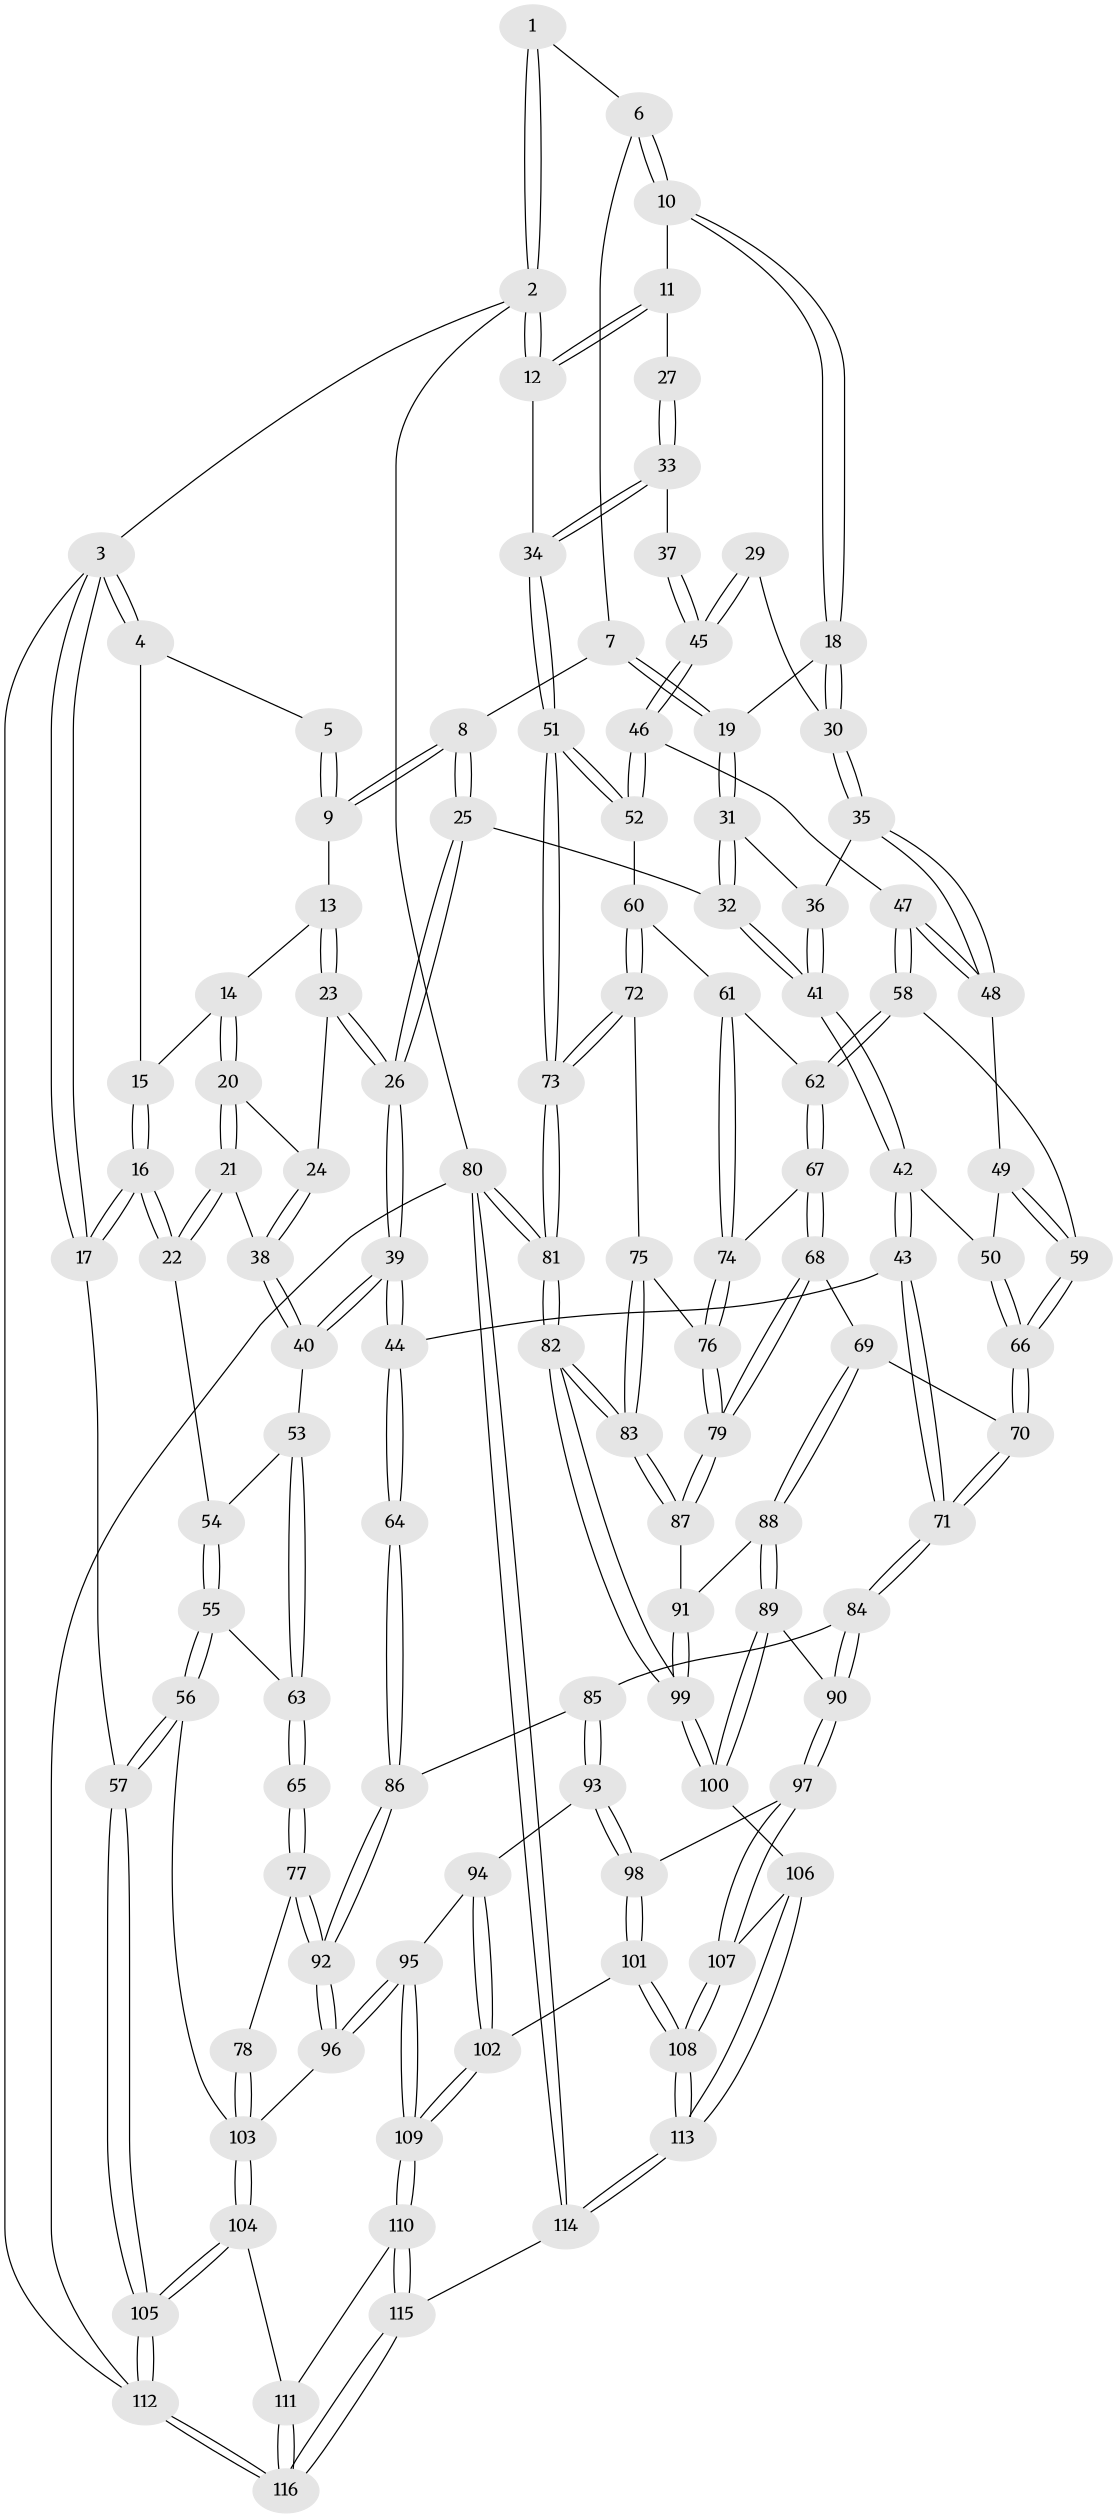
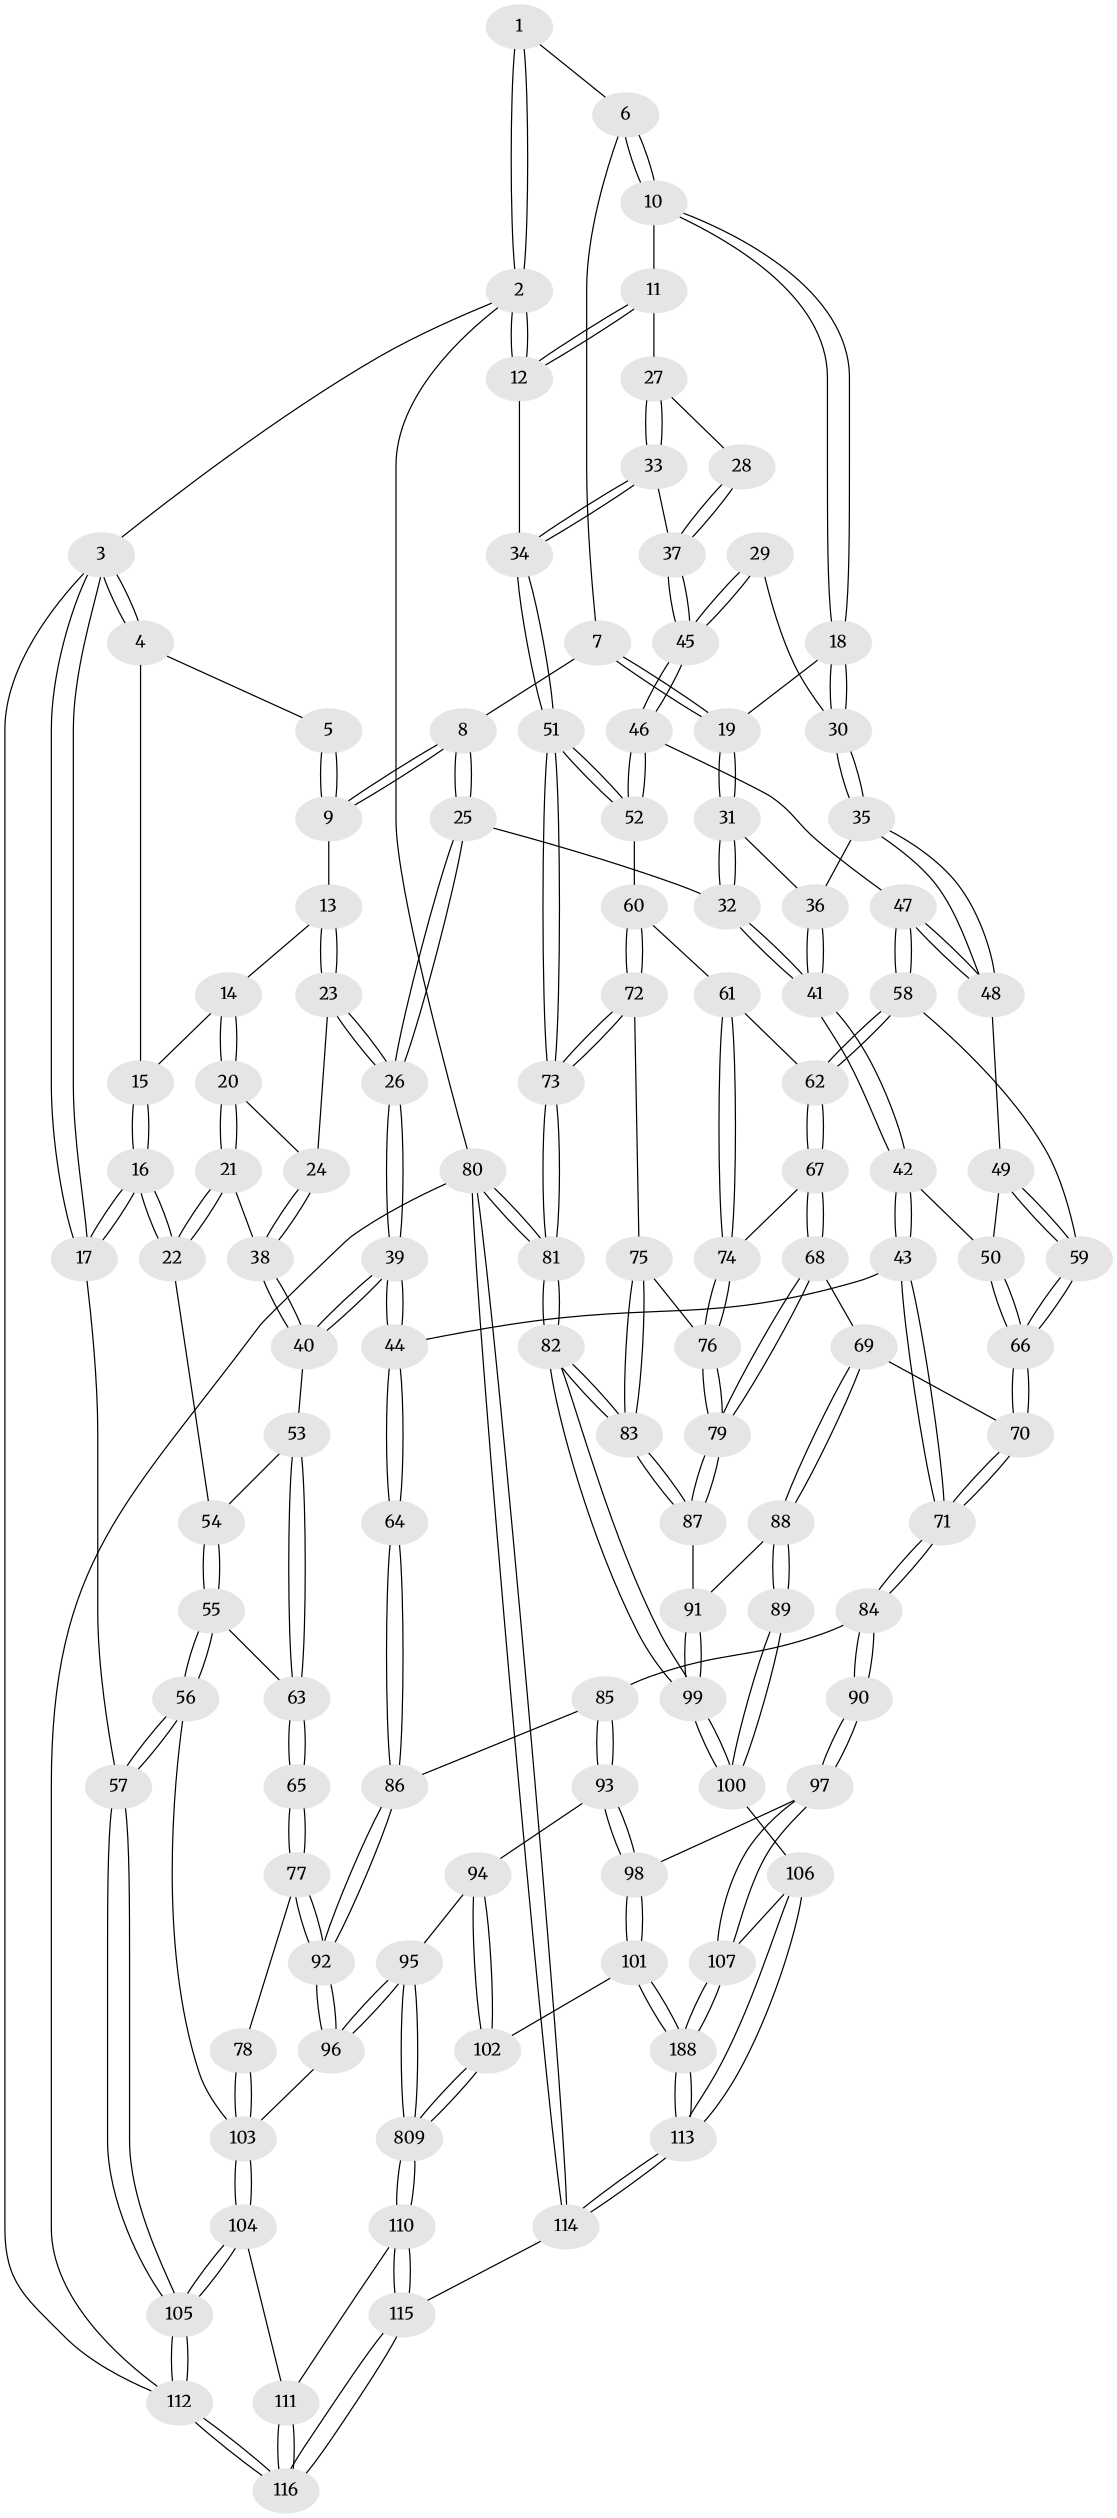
none -> (742, 467)
(803, 1655) -> none
(683, 2051) -> (683, 2051)
(409, 2139) -> (409, 2139)
